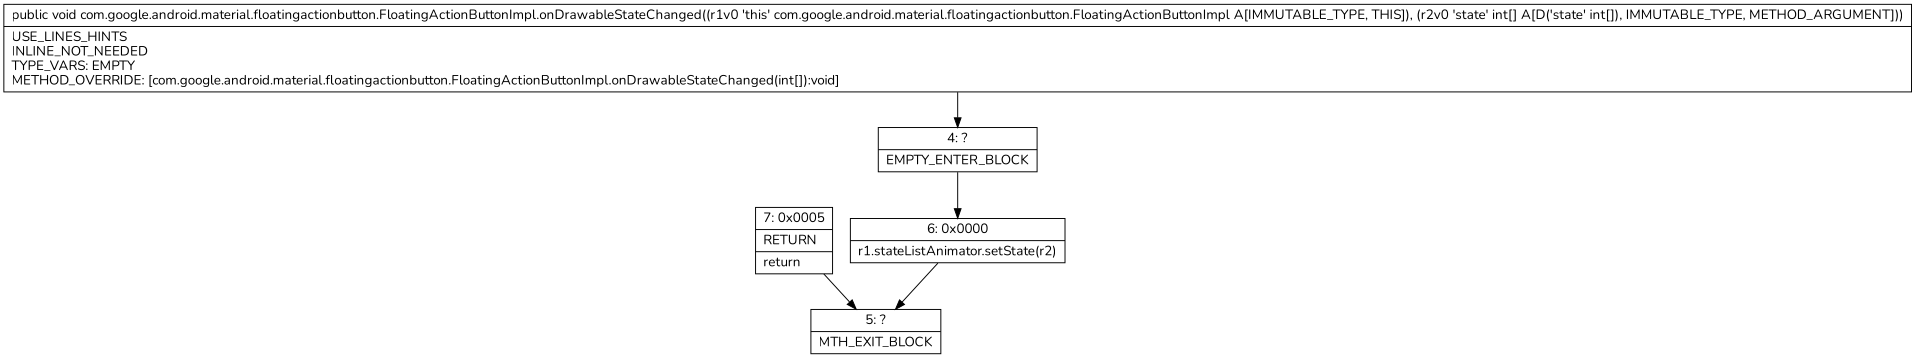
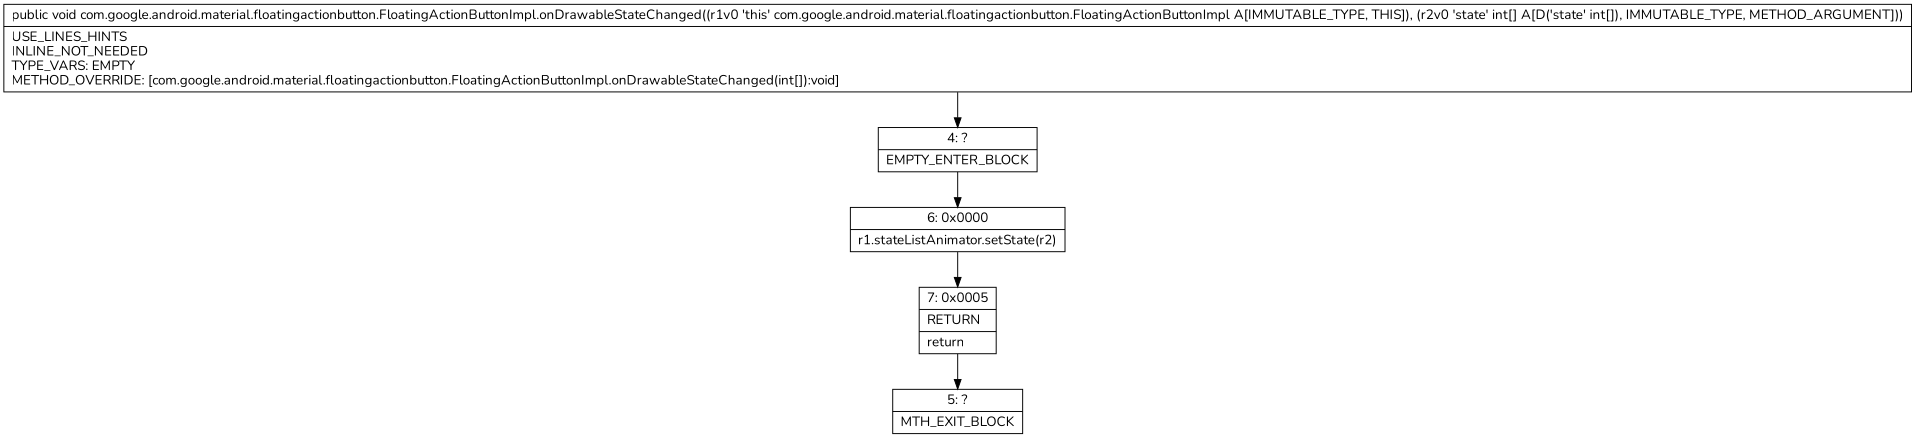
(920, 283) -> (958, 265)
